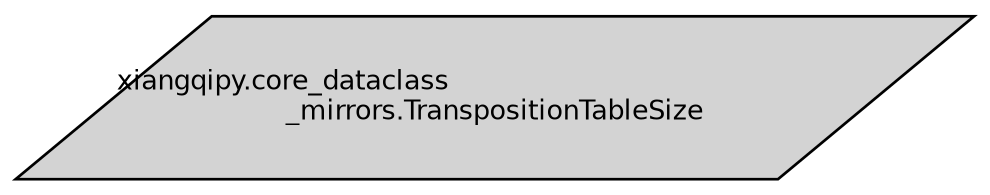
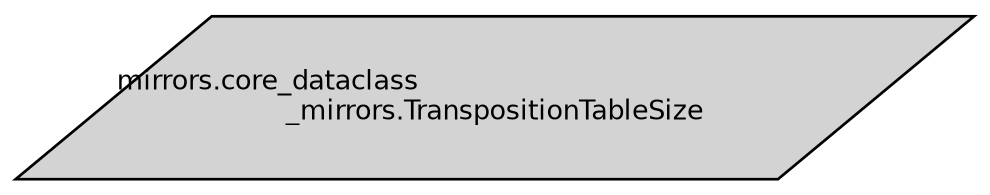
(495, 98) -> (495, 98)
